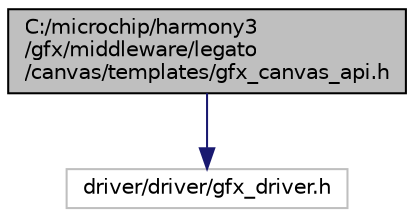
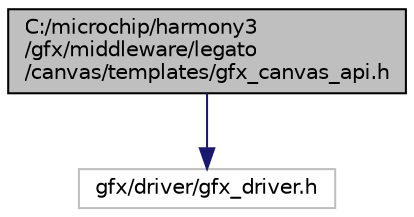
(207, 189) -> (207, 189)
